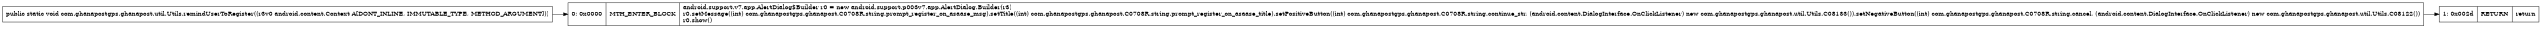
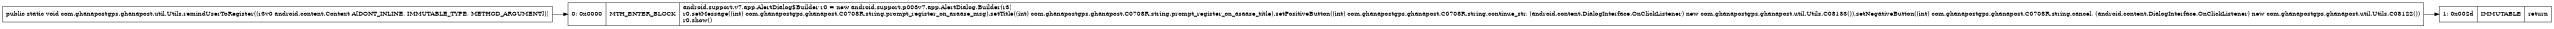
(2495, 14) -> (2501, 14)
